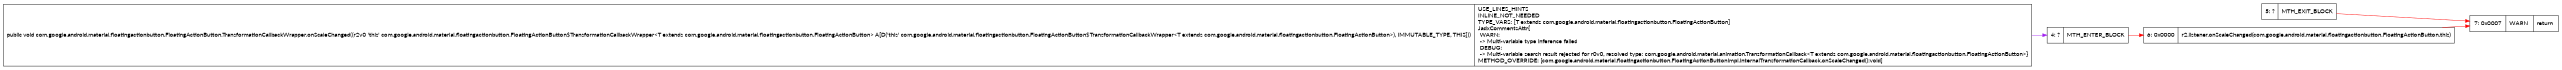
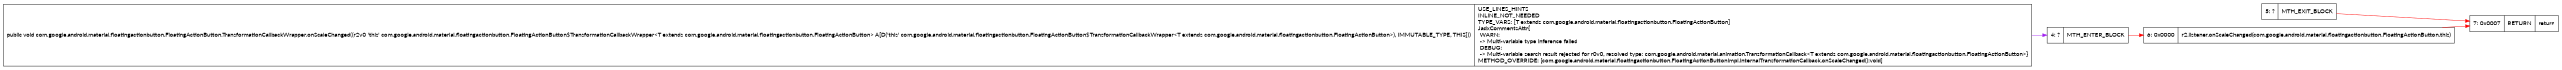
(2519, 23) -> (2520, 23)
